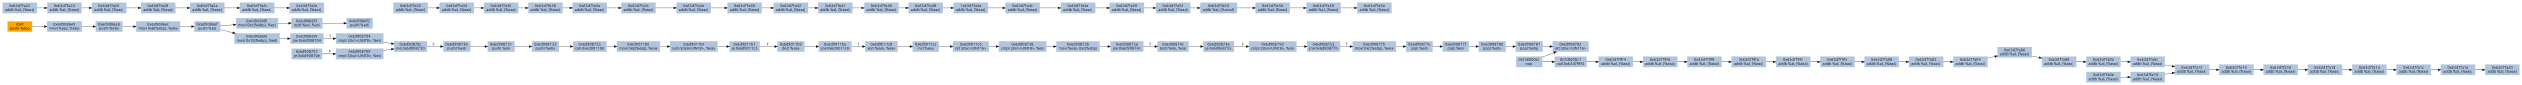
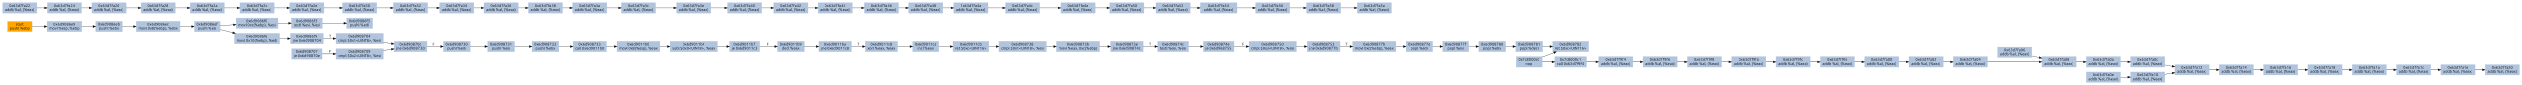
none -> (360, 8)
(1219, 8) -> (1219, 8)
(1529, 47) -> (1529, 47)
(1991, 57) -> (2013, 62)
